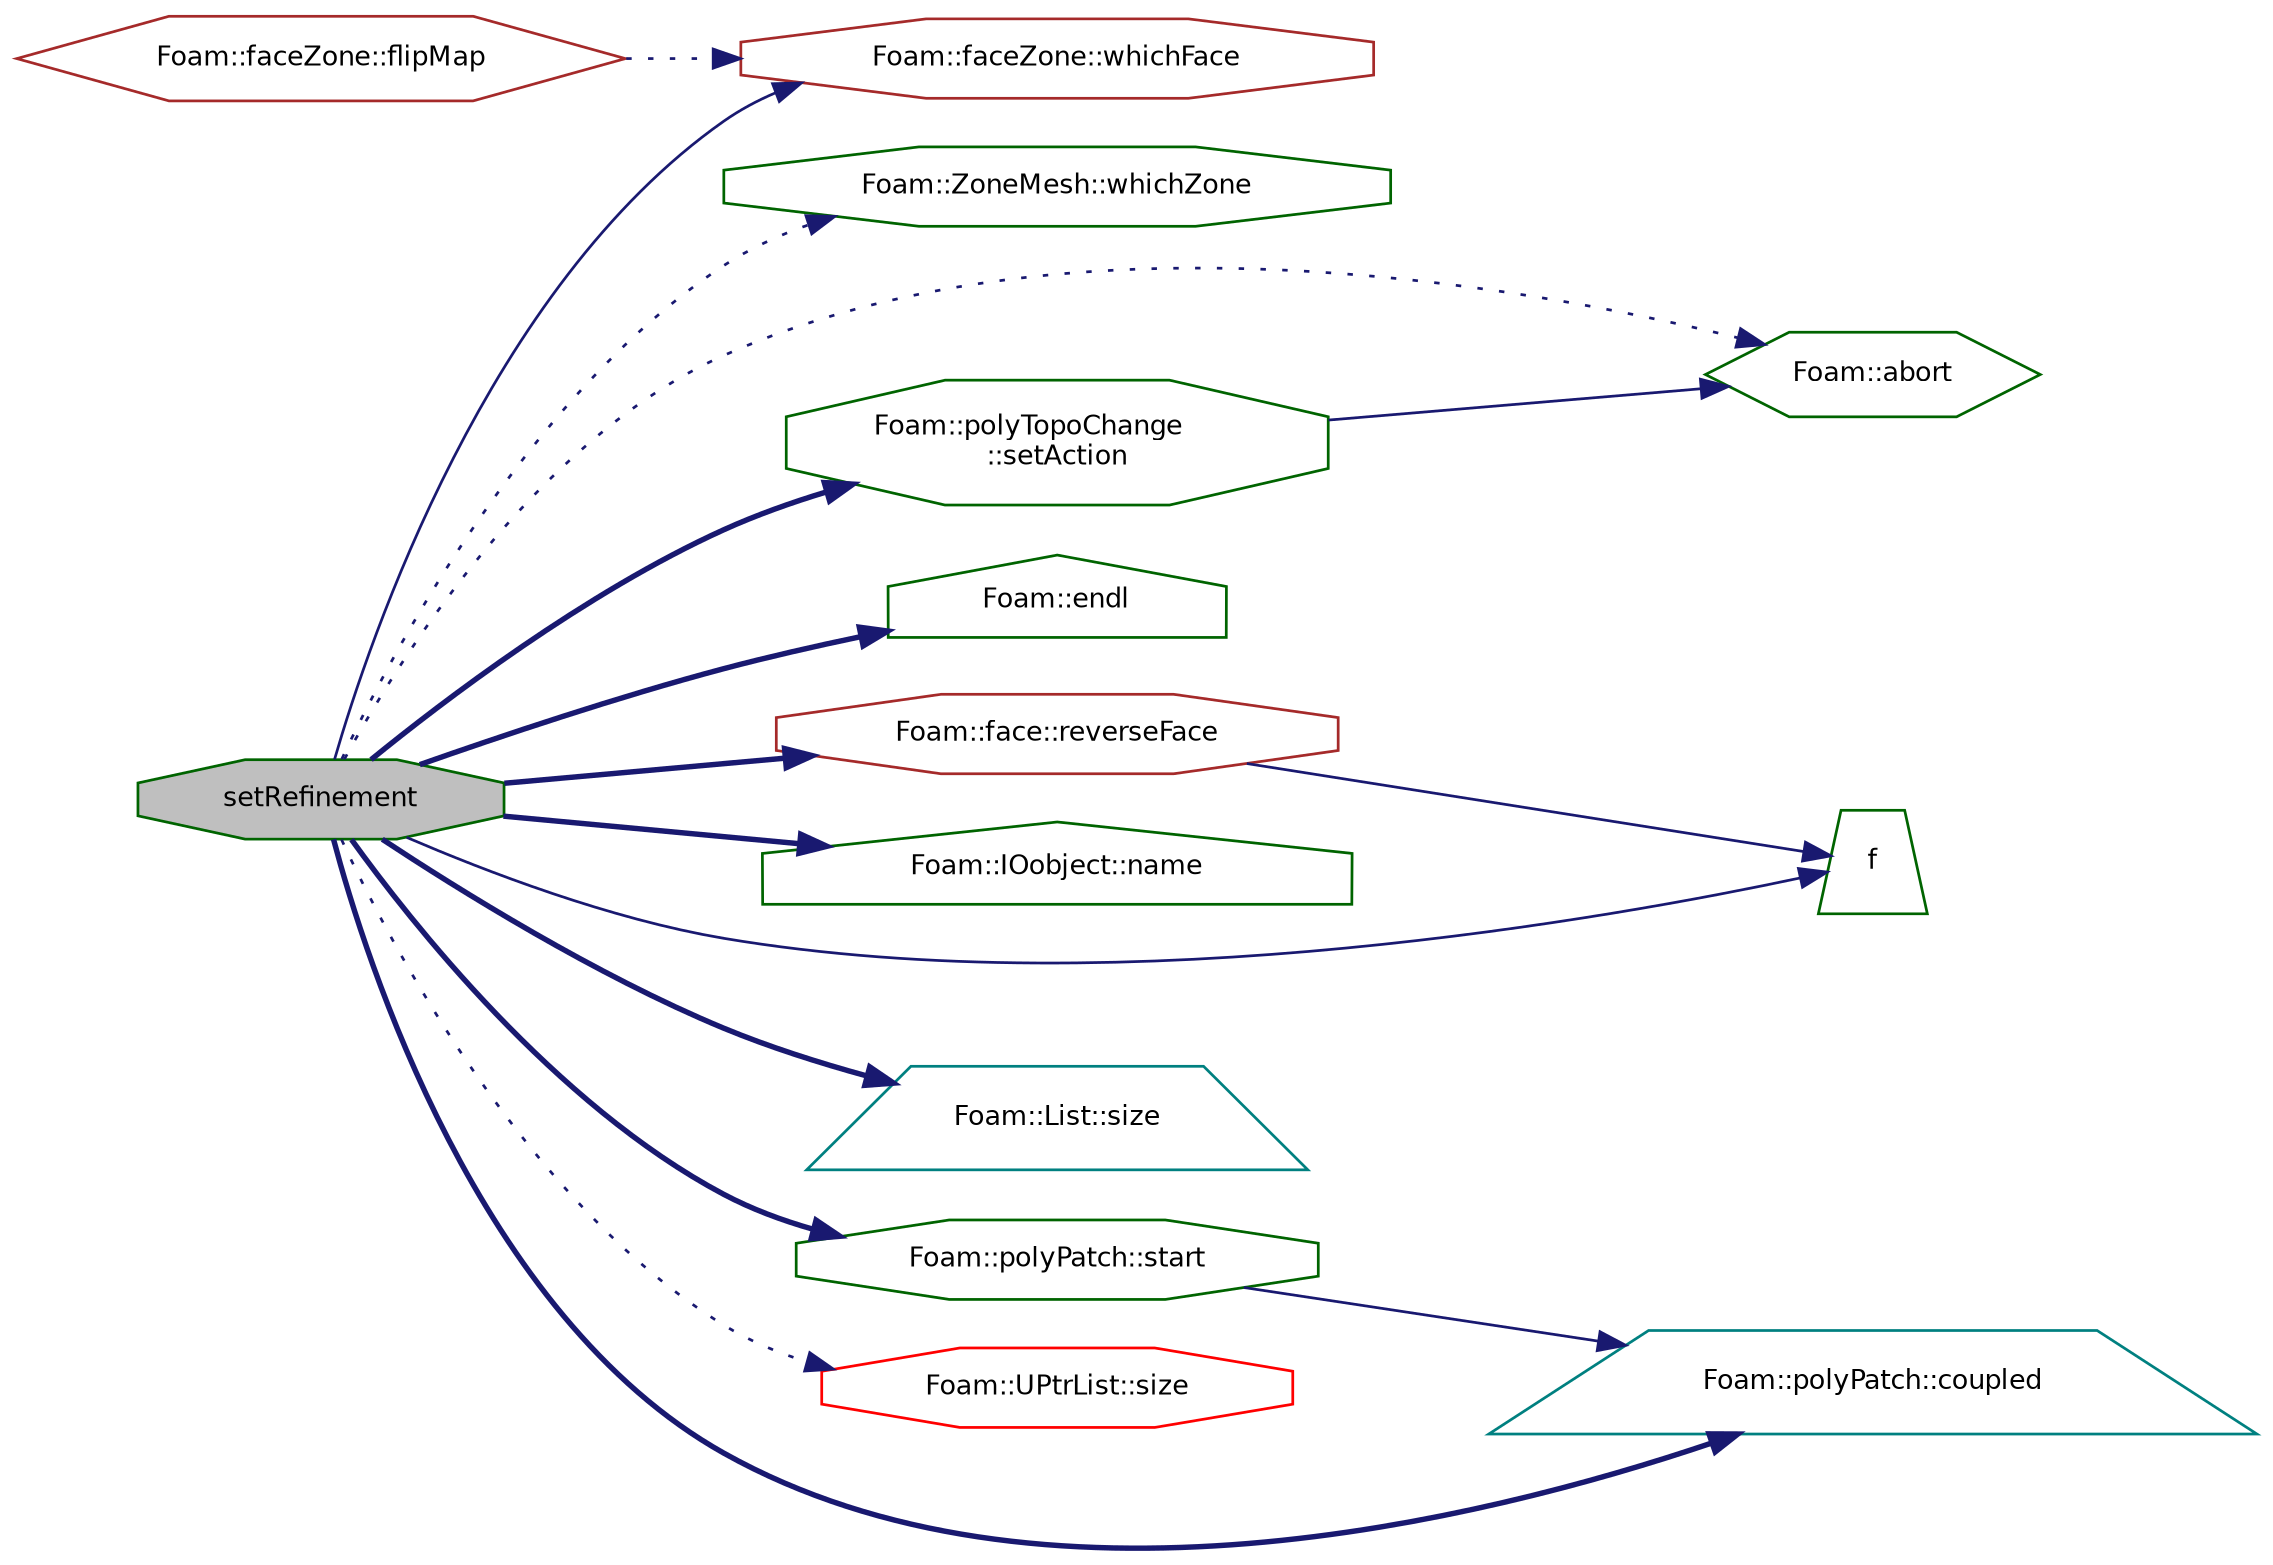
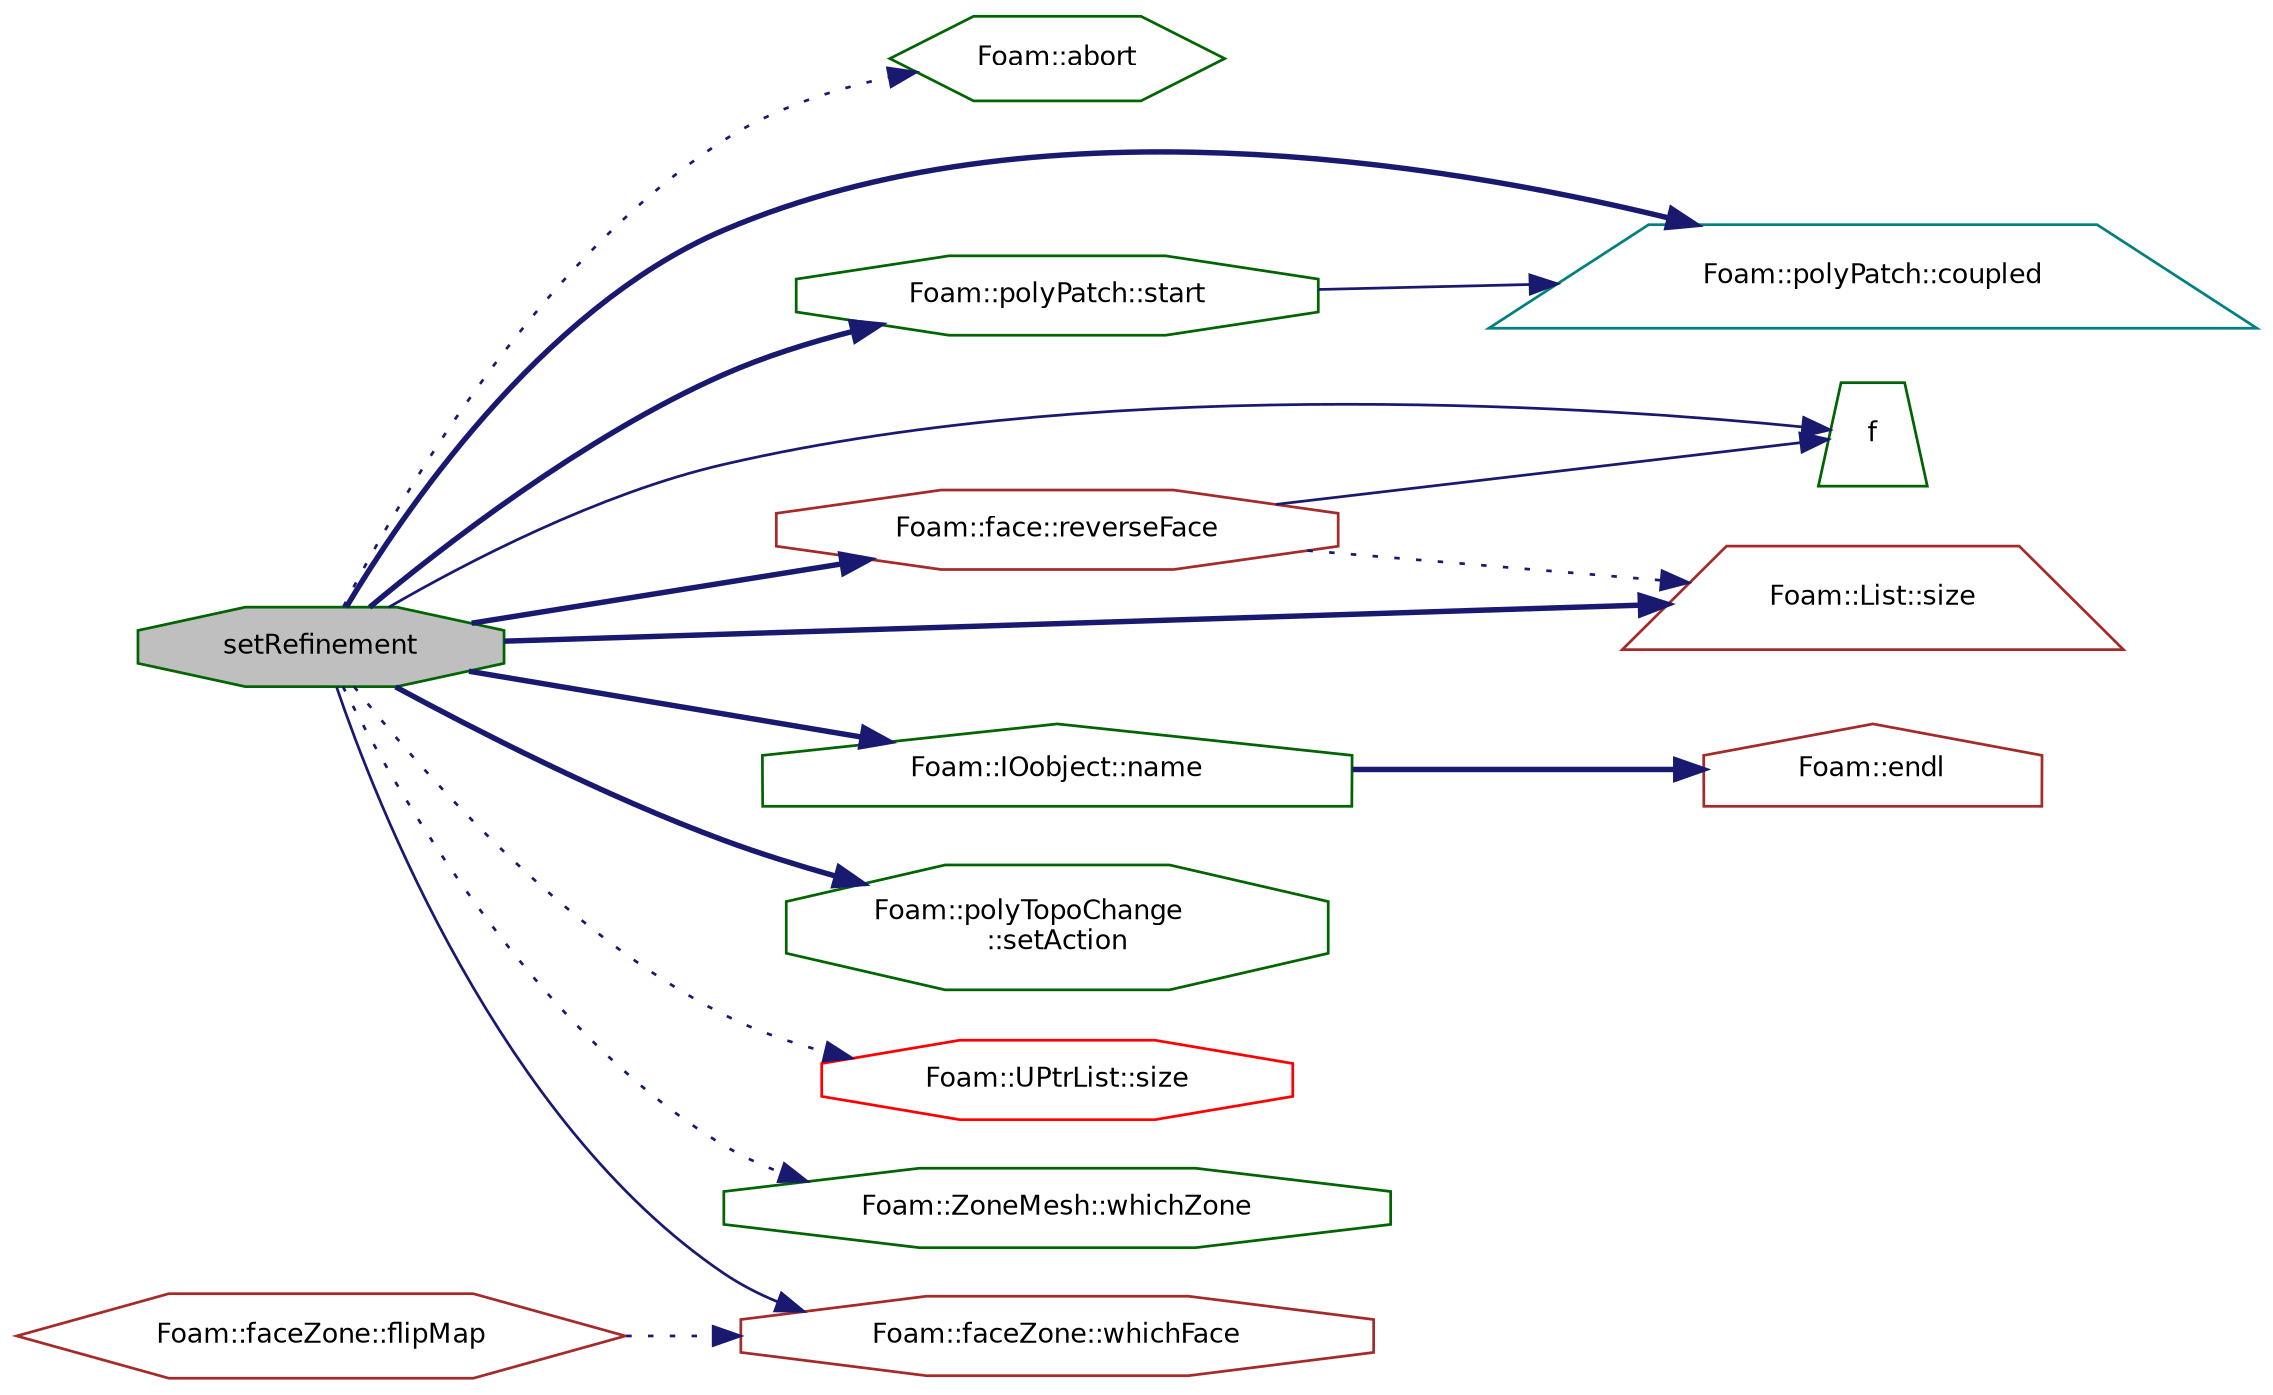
(1515, 404) -> none
none -> (1484, 565)
(1057, 601) -> (1873, 769)
(638, 693) -> (1514, 769)
(1057, 1118) -> (1873, 598)
